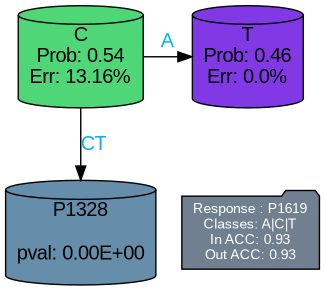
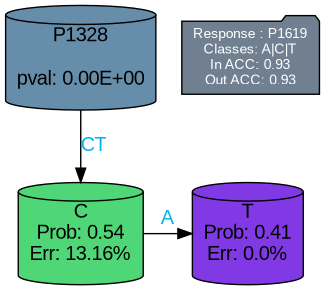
(248, 57) -> (248, 234)
(81, 137) -> (81, 139)
